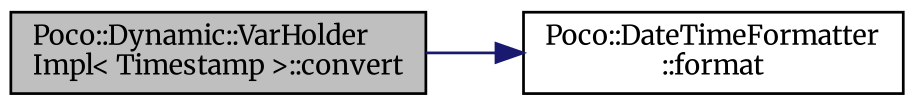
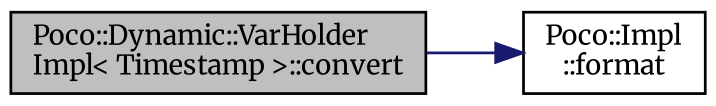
(713, 53) -> (614, 53)
